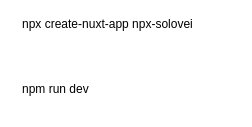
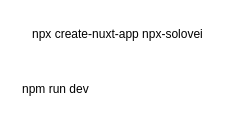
(121, 26) -> (131, 36)
